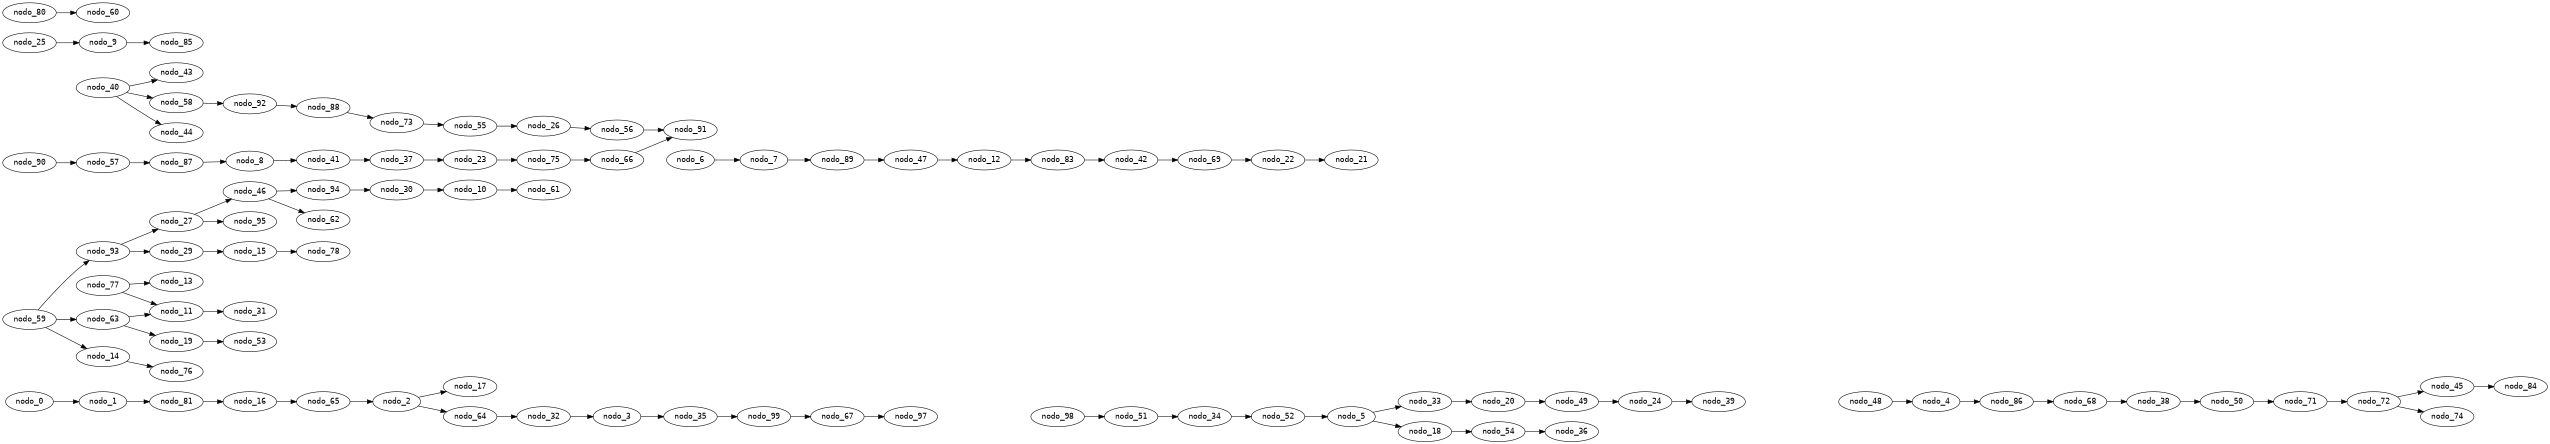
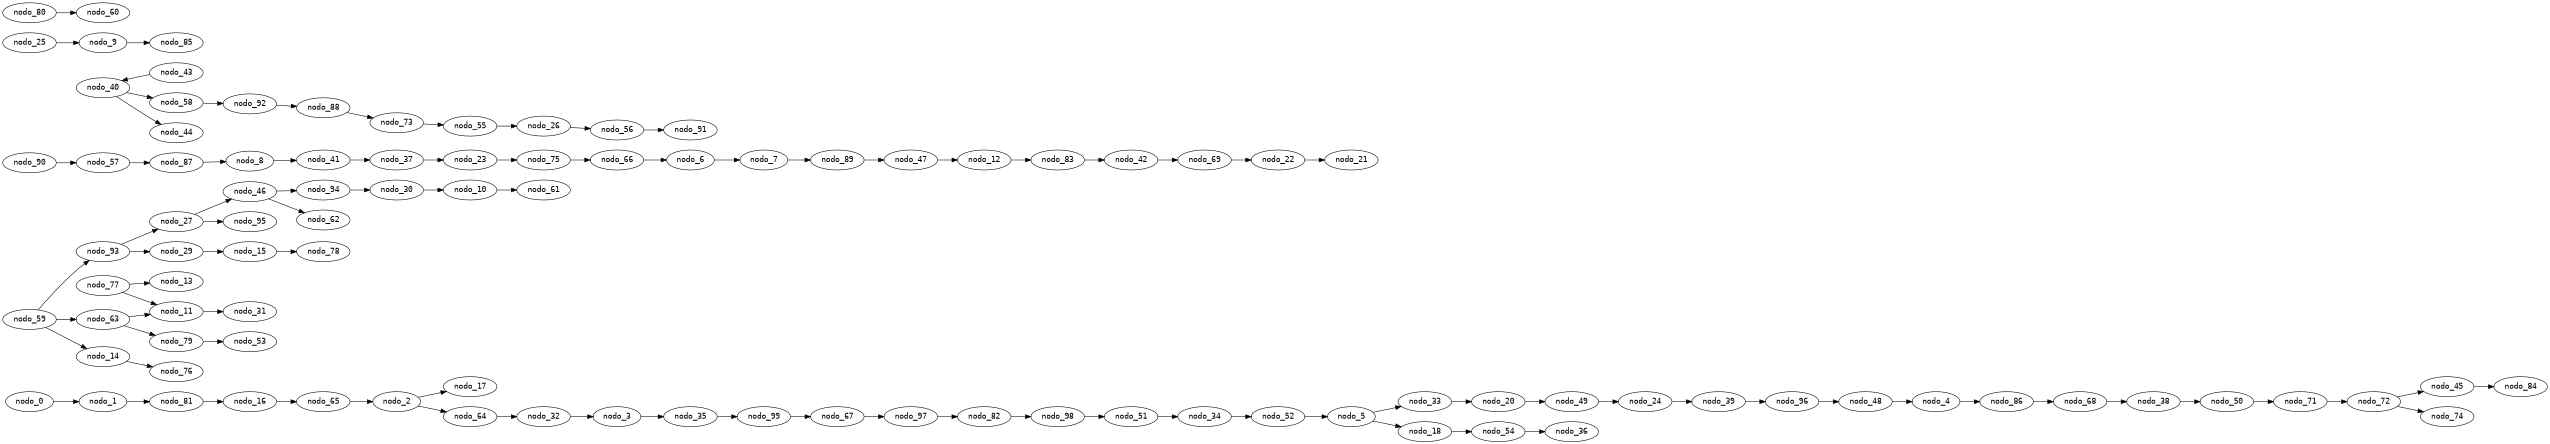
(141, 84) -> (139, 77)
(651, 146) -> (652, 160)
(176, 342) -> (176, 342)
none -> (1792, 402)
none -> (984, 417)
